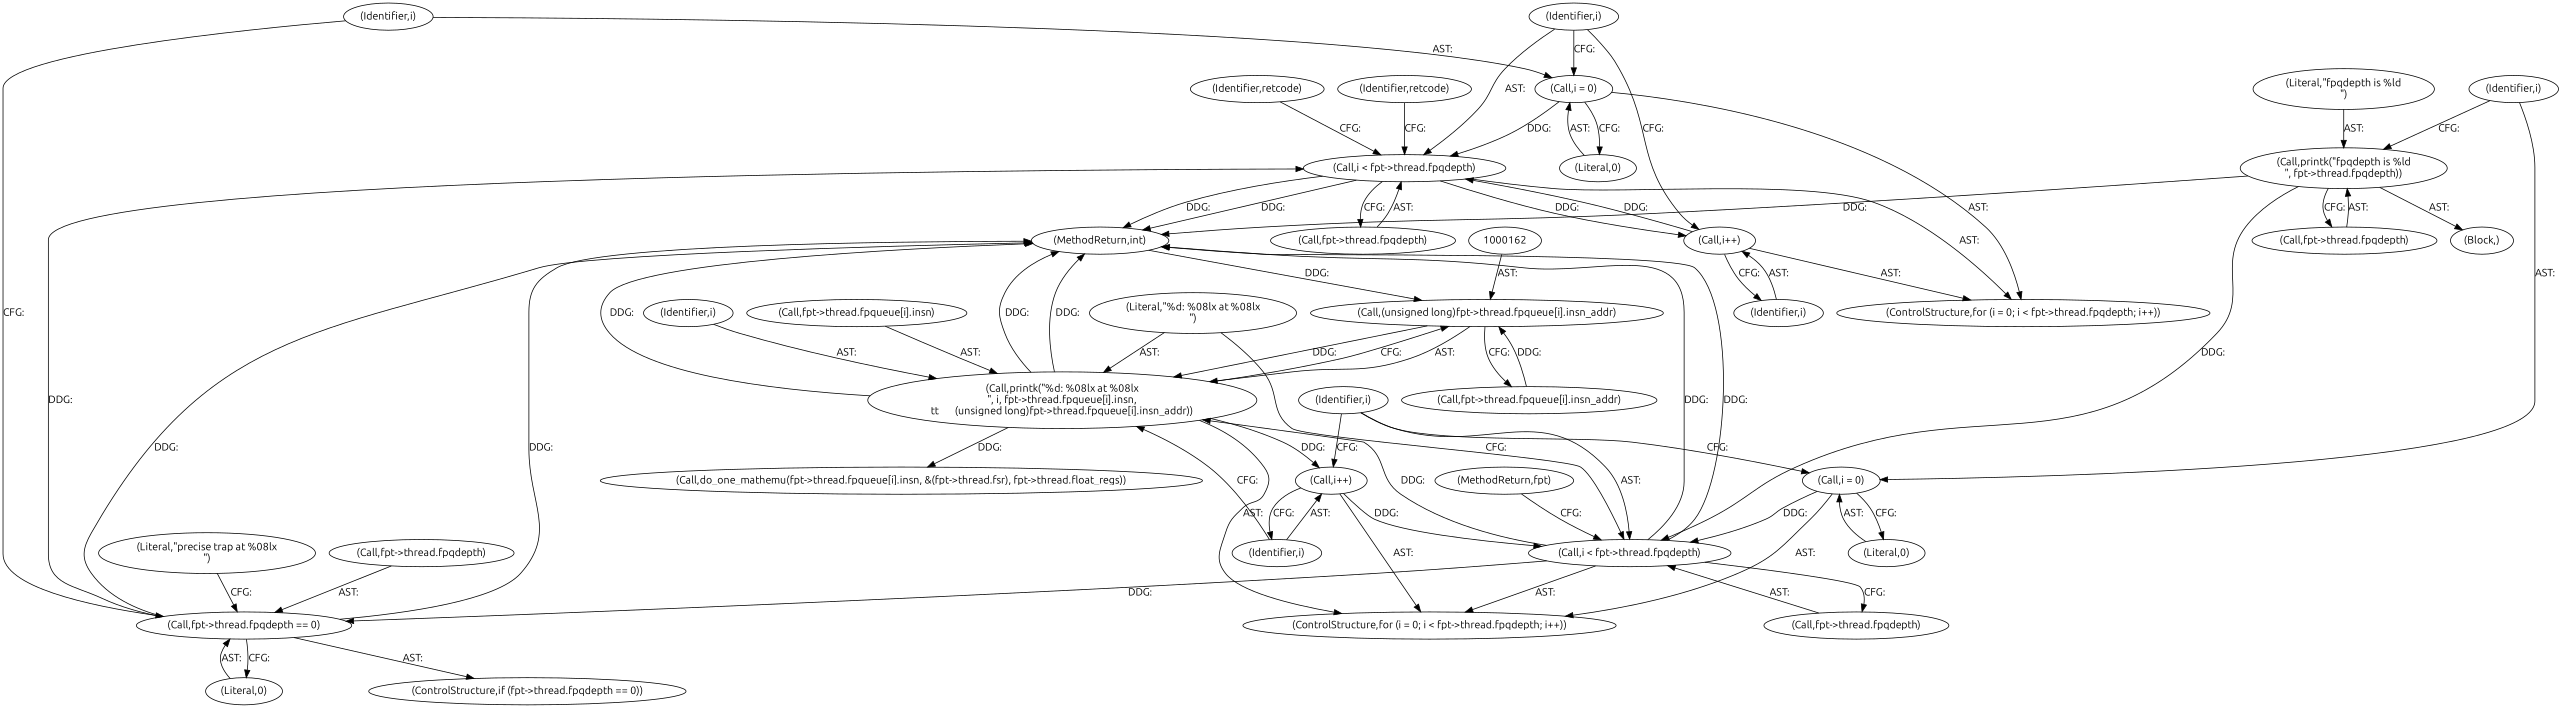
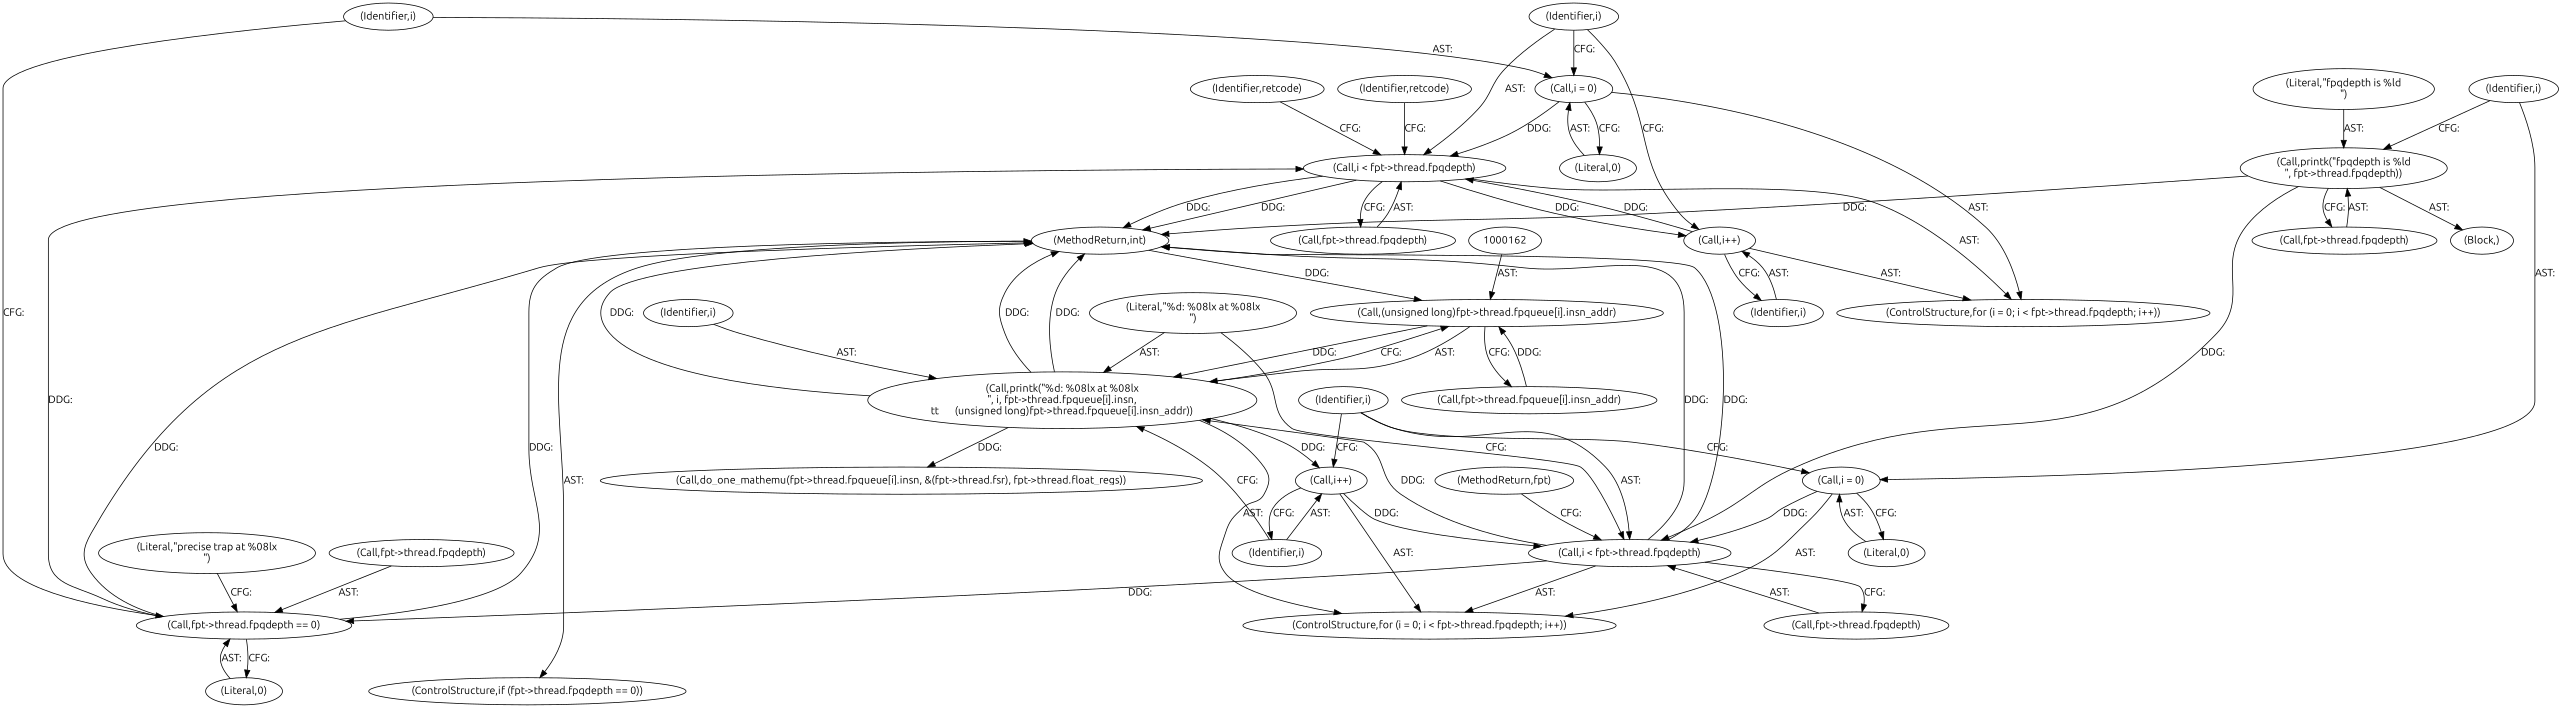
(857, 313) -> none
(380, 657) -> (615, 278)
